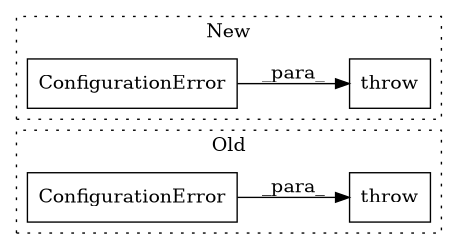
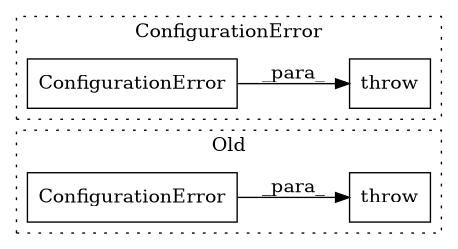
(229, 32) -> (229, 32)
